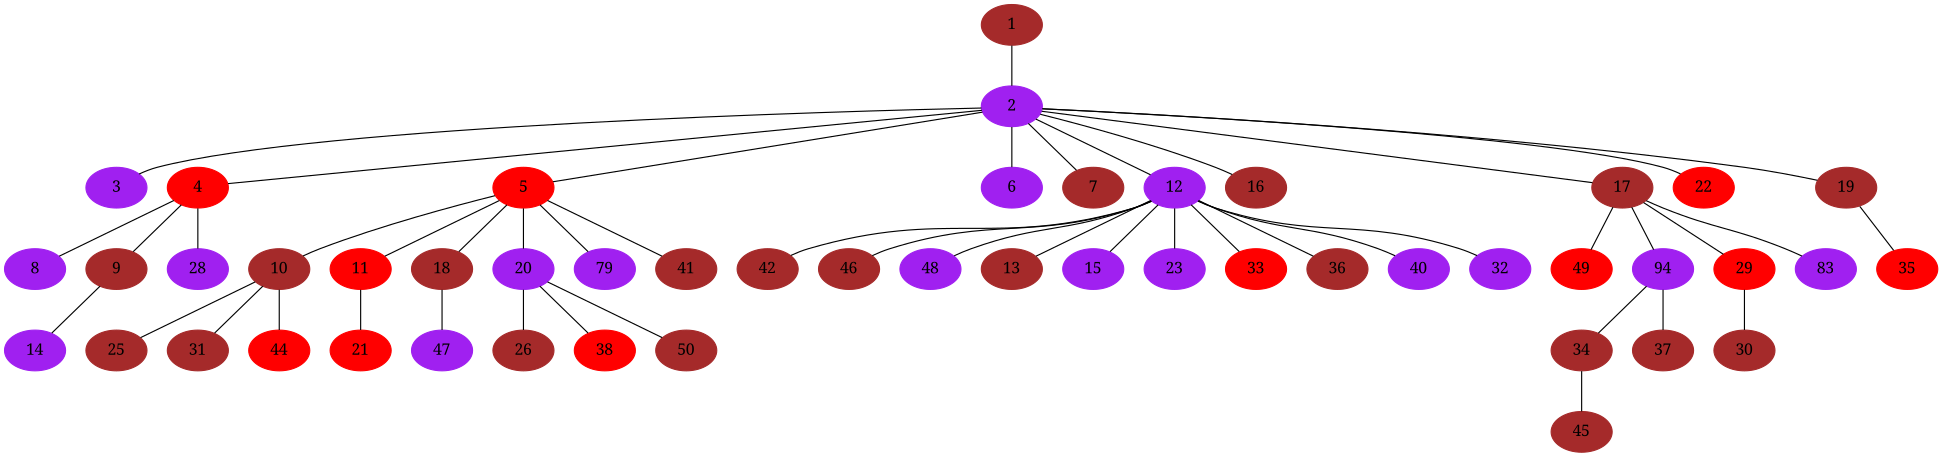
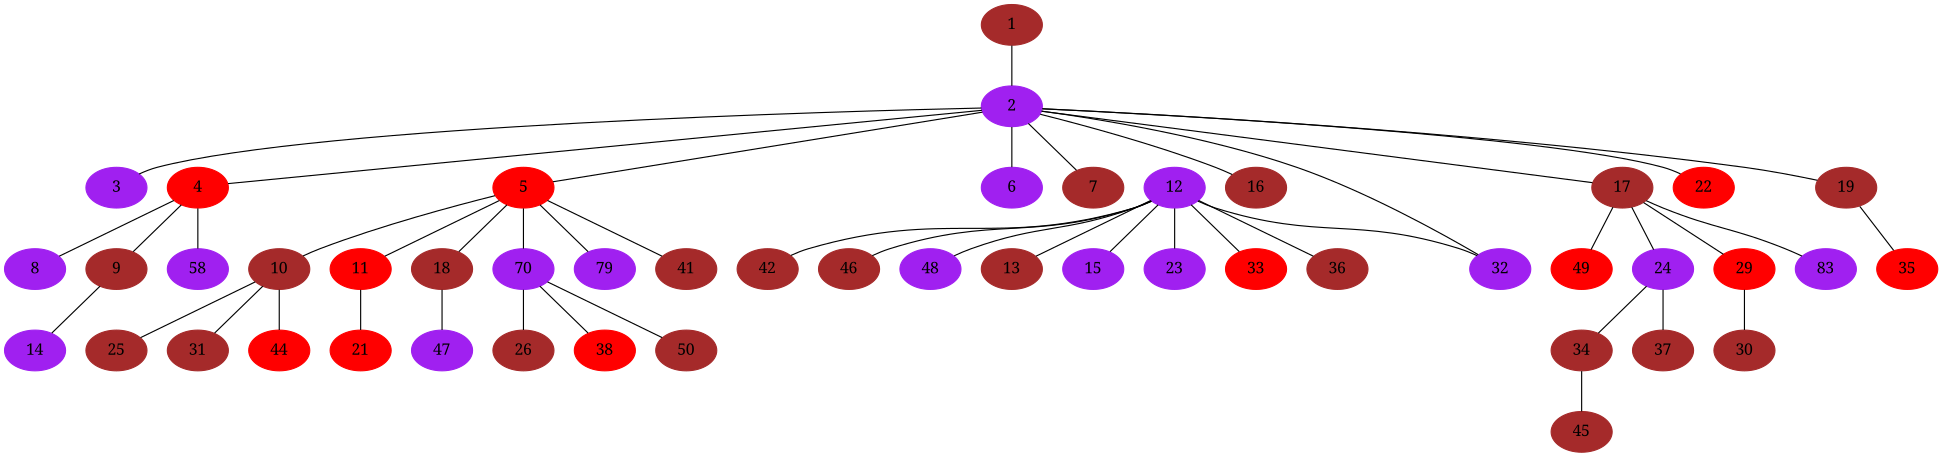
(1093, 147) -> (1268, 158)
(198, 269) -> (198, 269)
(523, 269) -> (523, 269)
(1419, 269) -> none
(1663, 269) -> (1663, 269)
